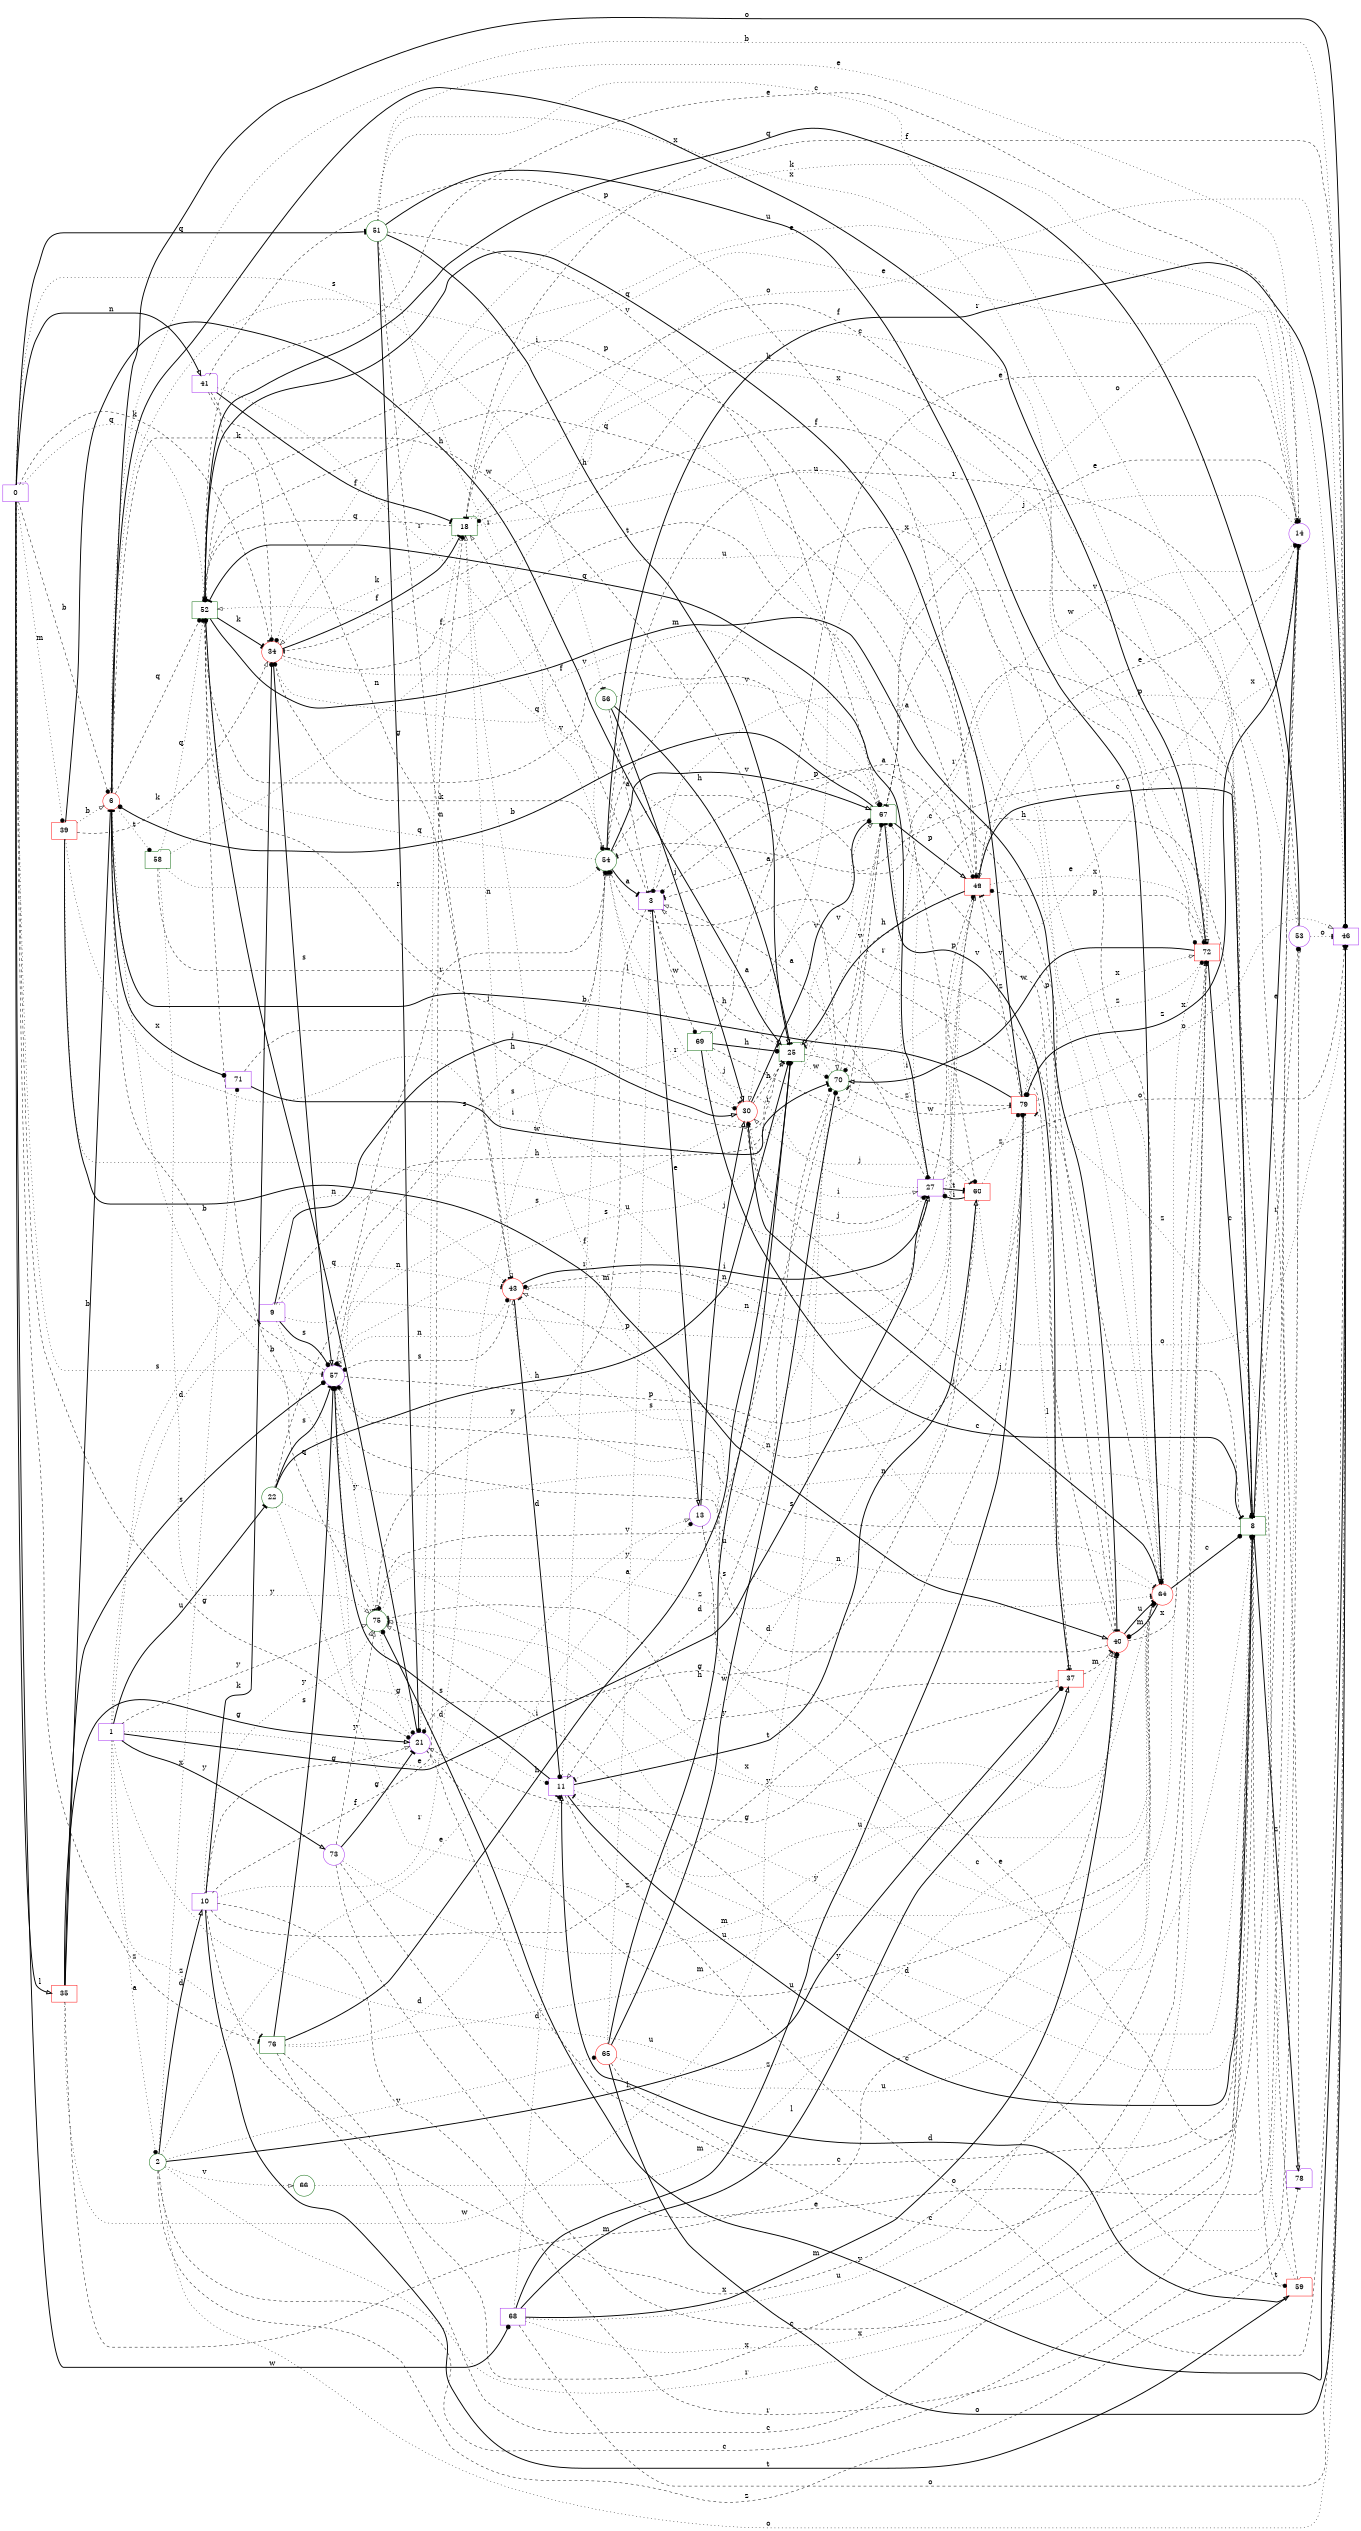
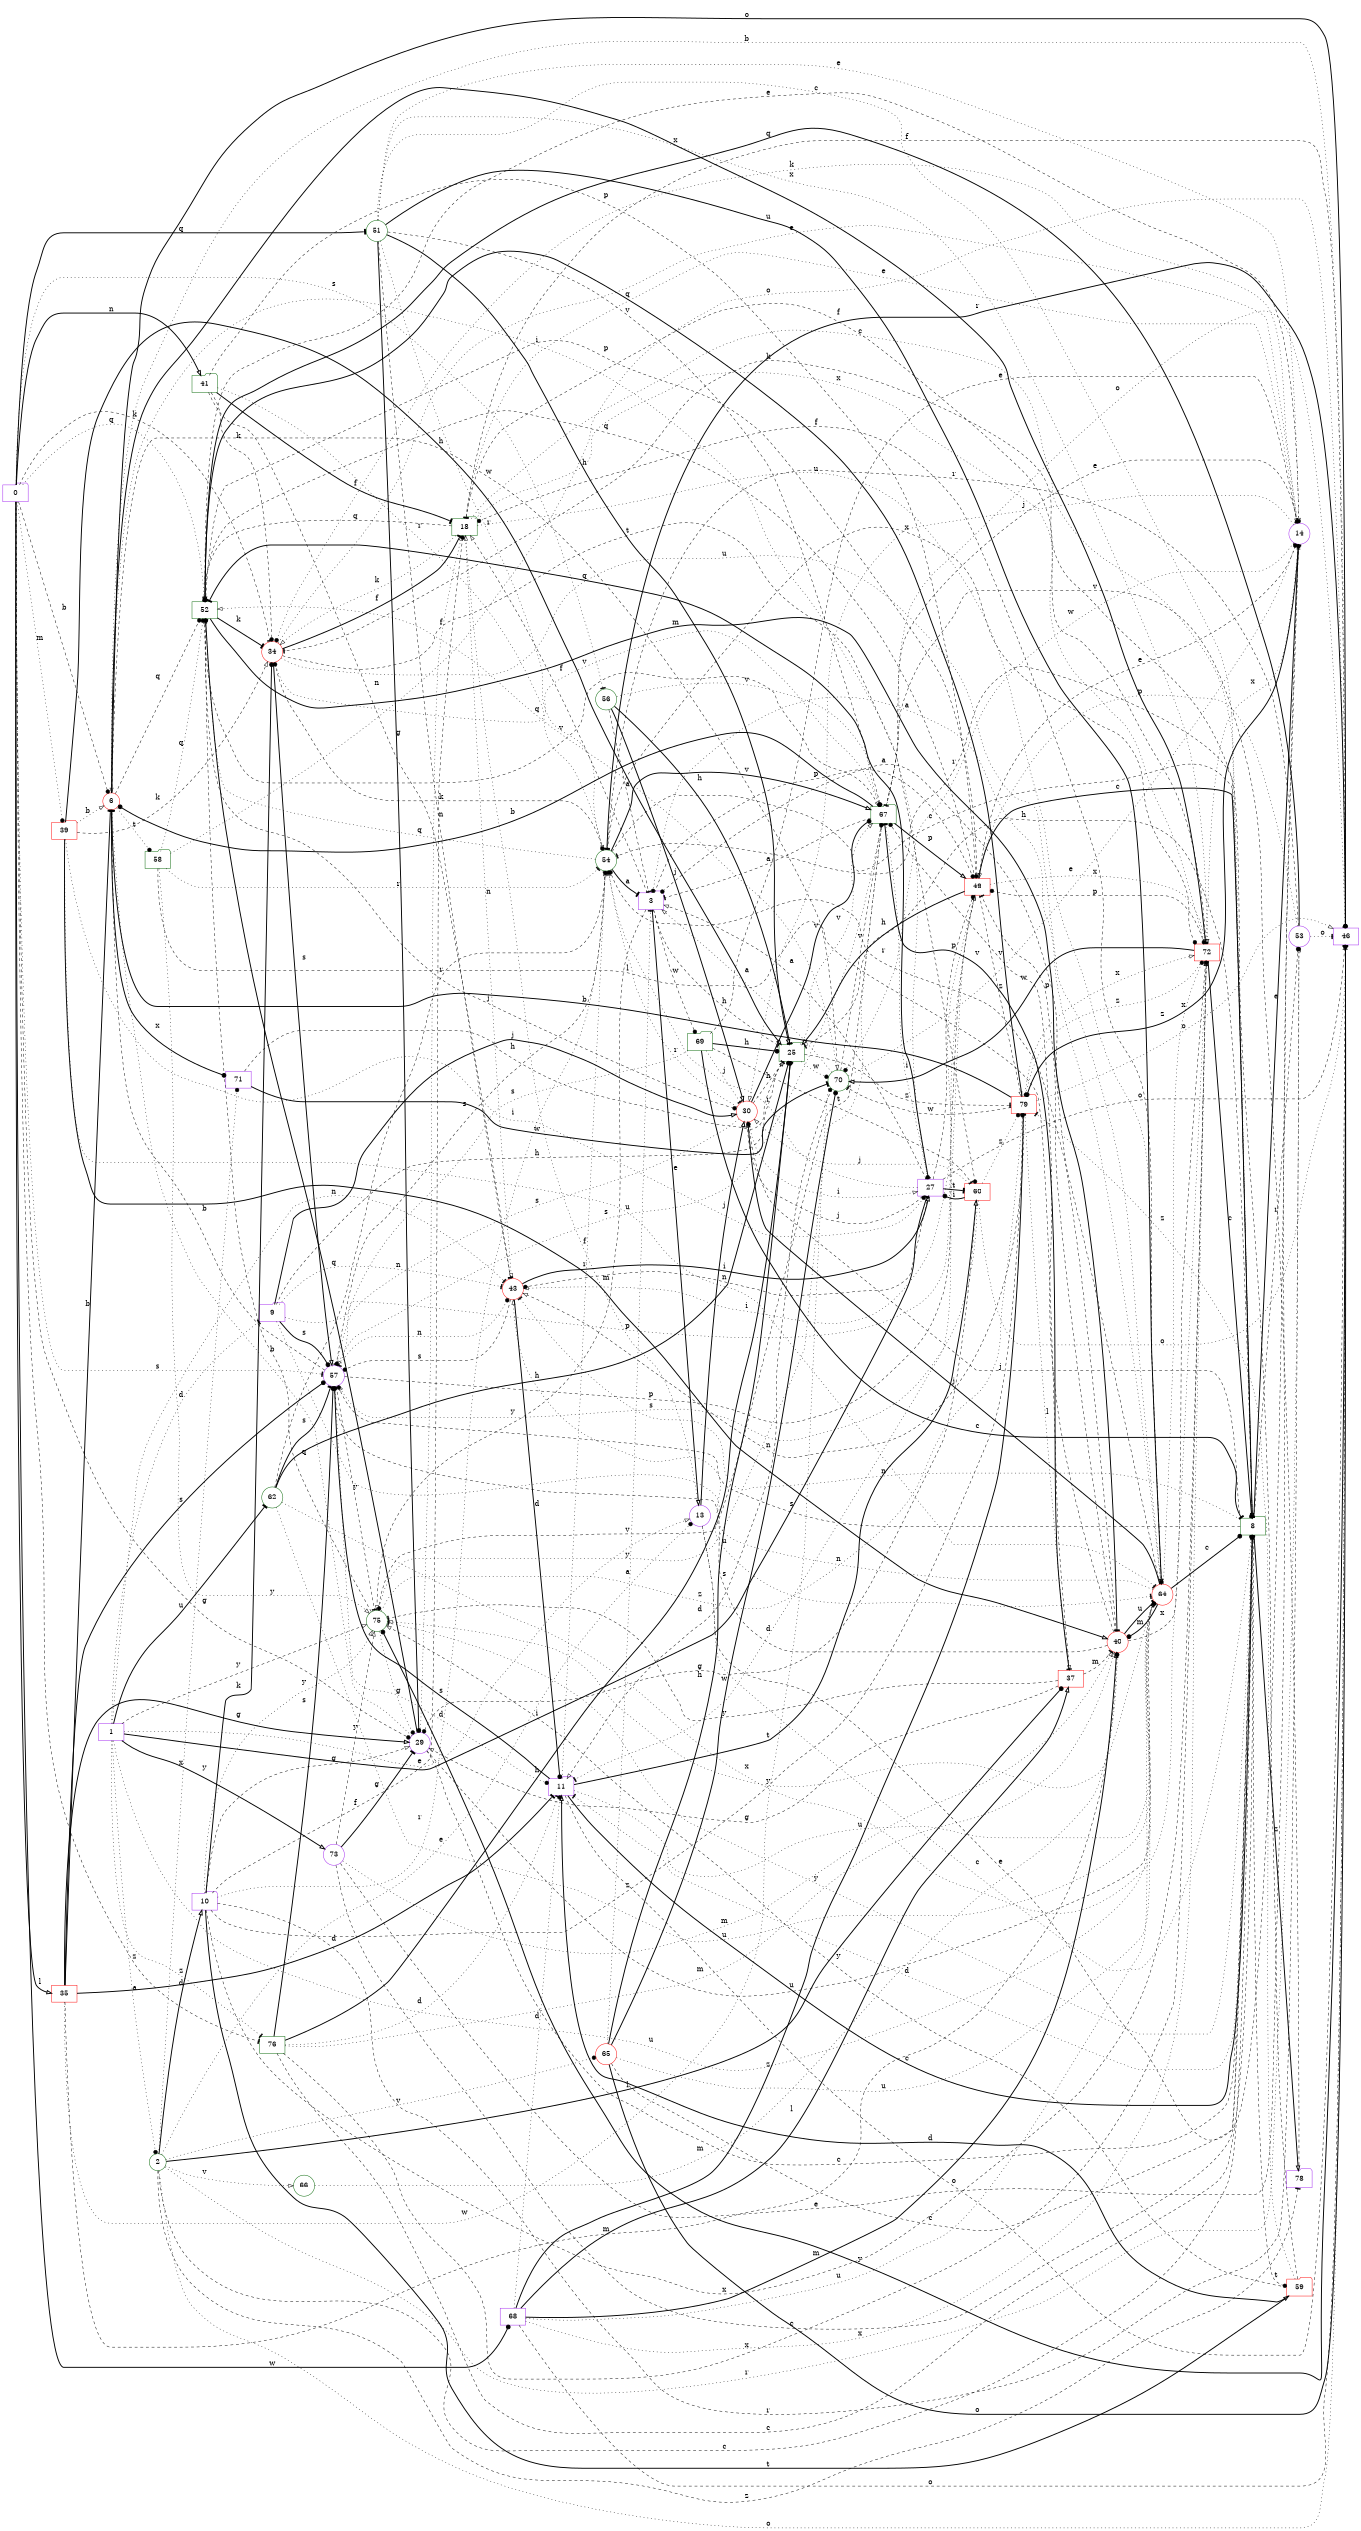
(205, 384) -> (205, 384)
(747, 1306) -> (747, 1306)
(272, 1497) -> (272, 1497)
(355, 1497) -> (355, 1497)
(420, 1743) -> (420, 1743)
none -> (336, 1946)
